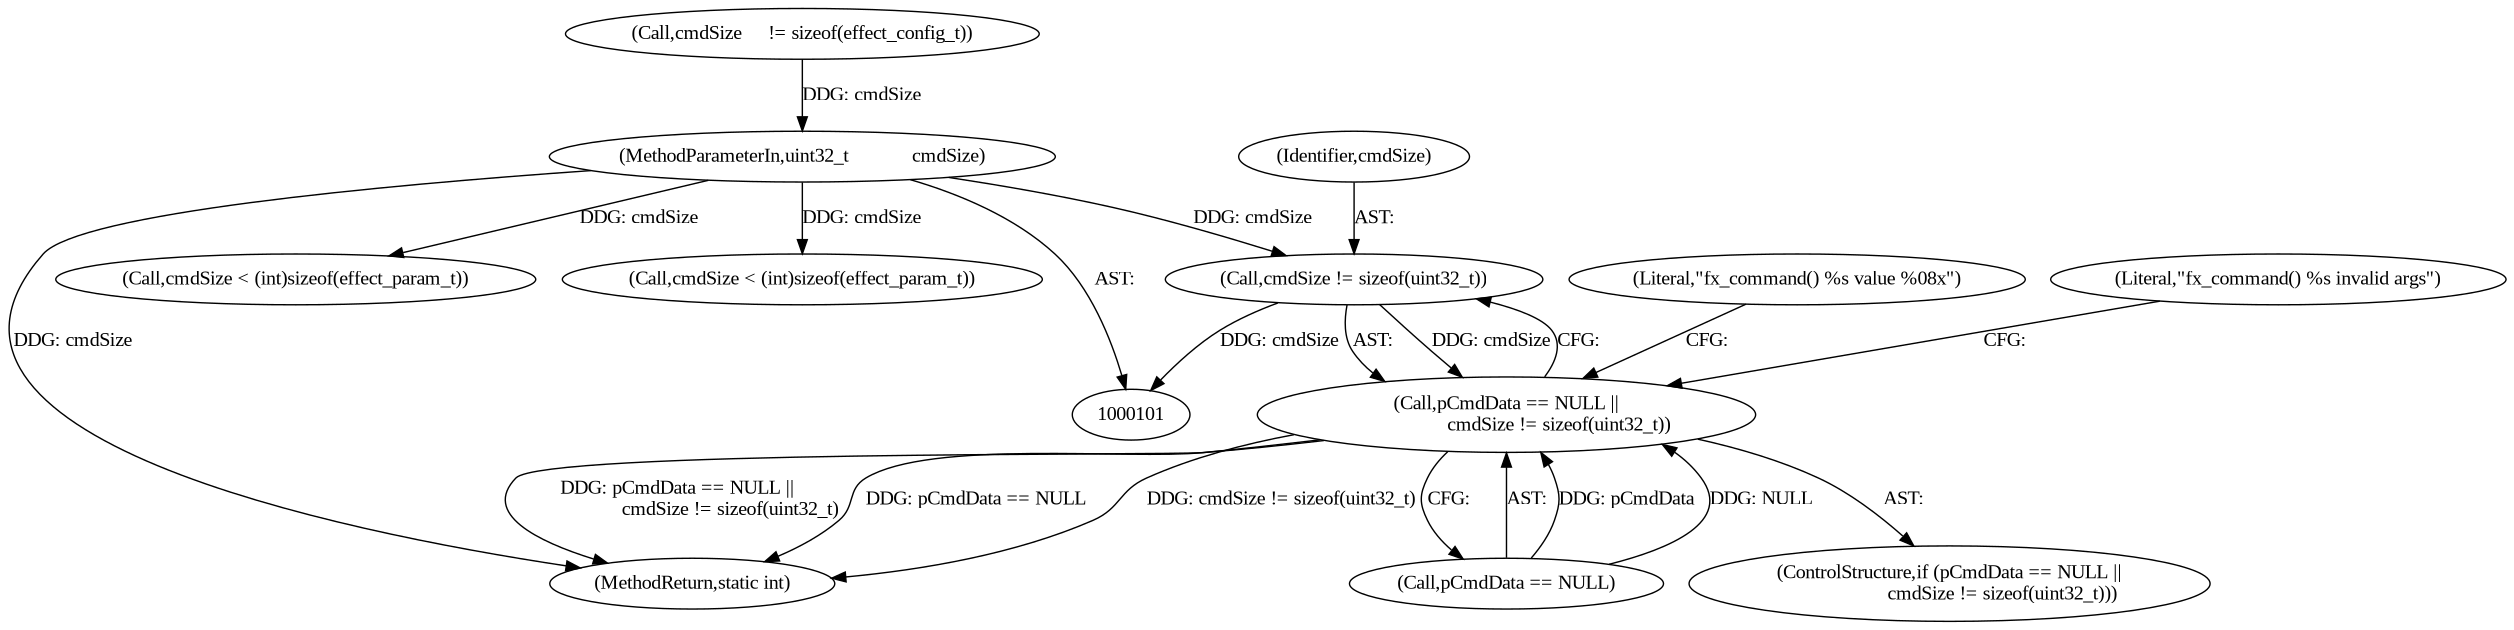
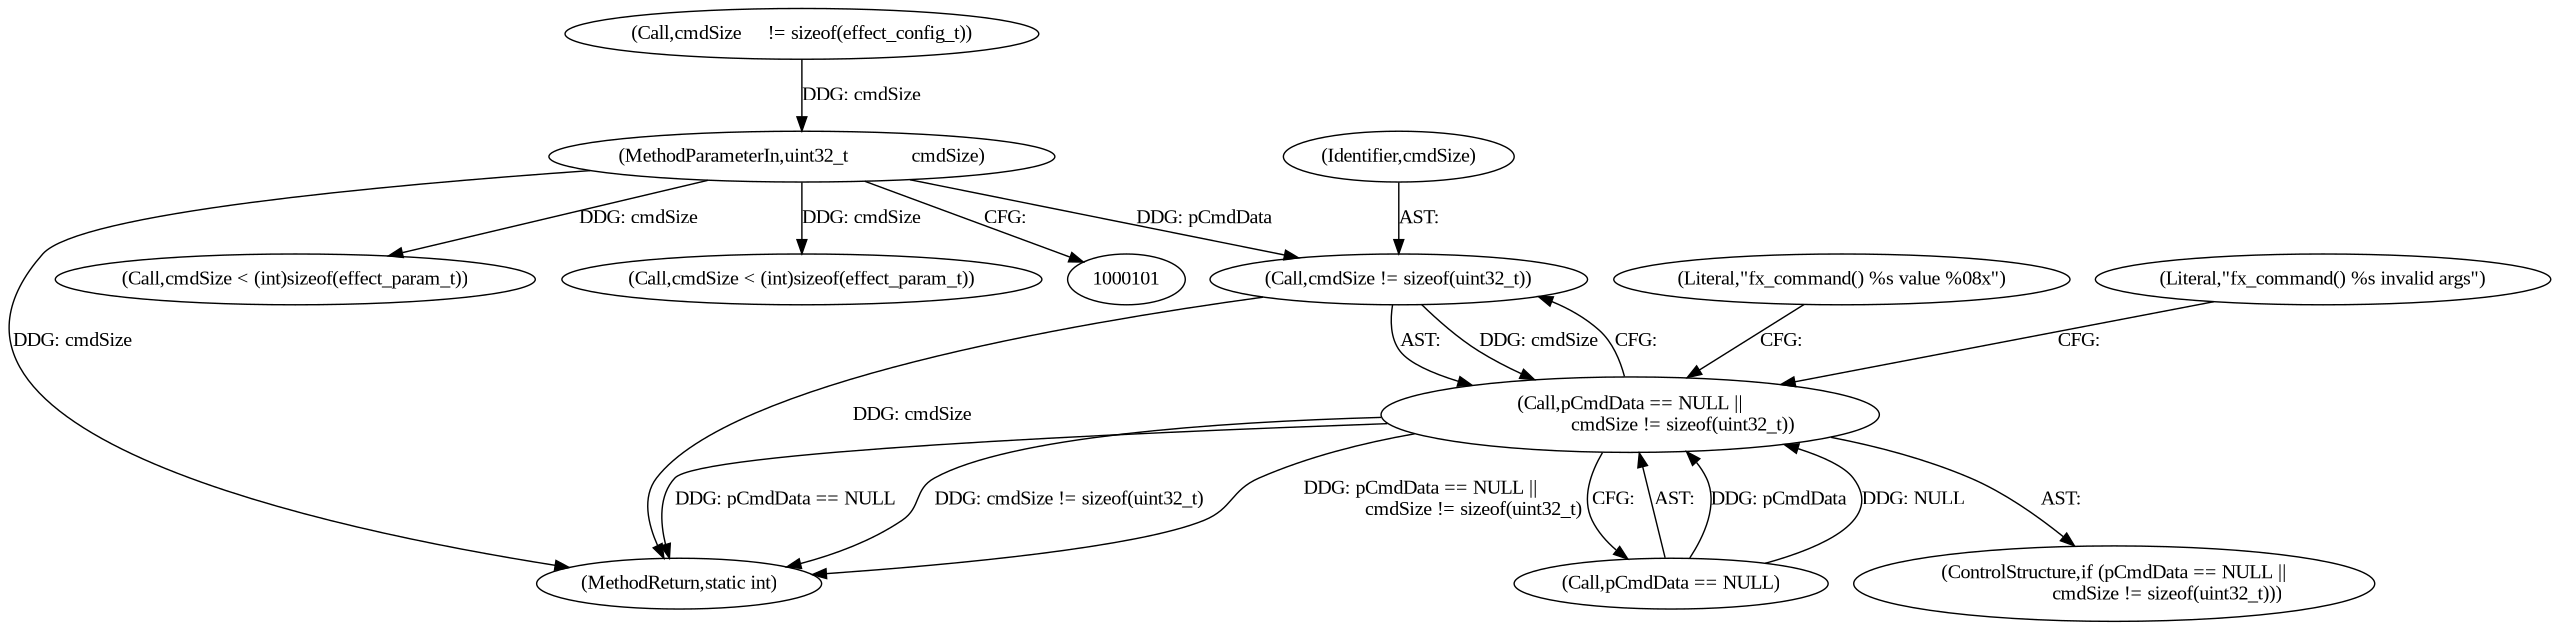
(1253, 218) -> (1205, 218)
(1118, 279) -> (1008, 218)
(1214, 334) -> (913, 362)
